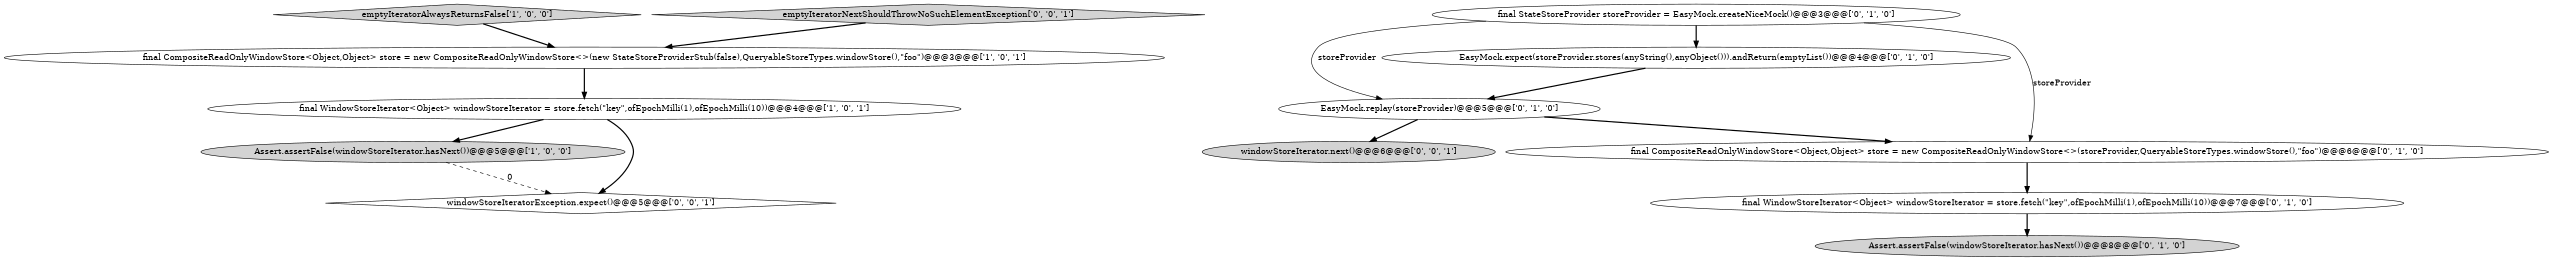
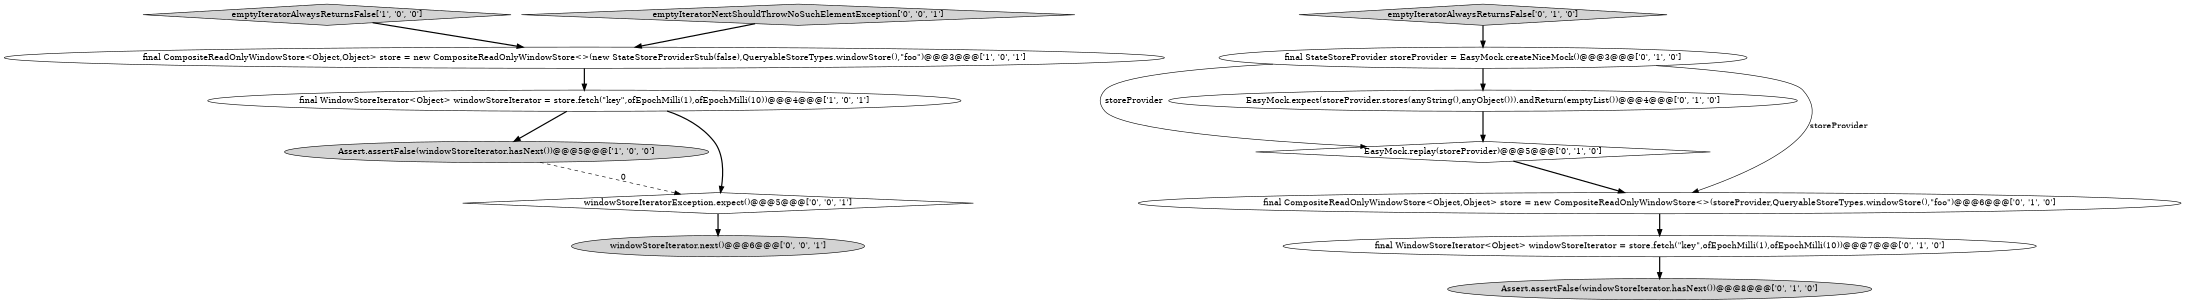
none -> (1483, 15)
(1439, 109) -> (1483, 152)
(1397, 129) -> (718, 222)
